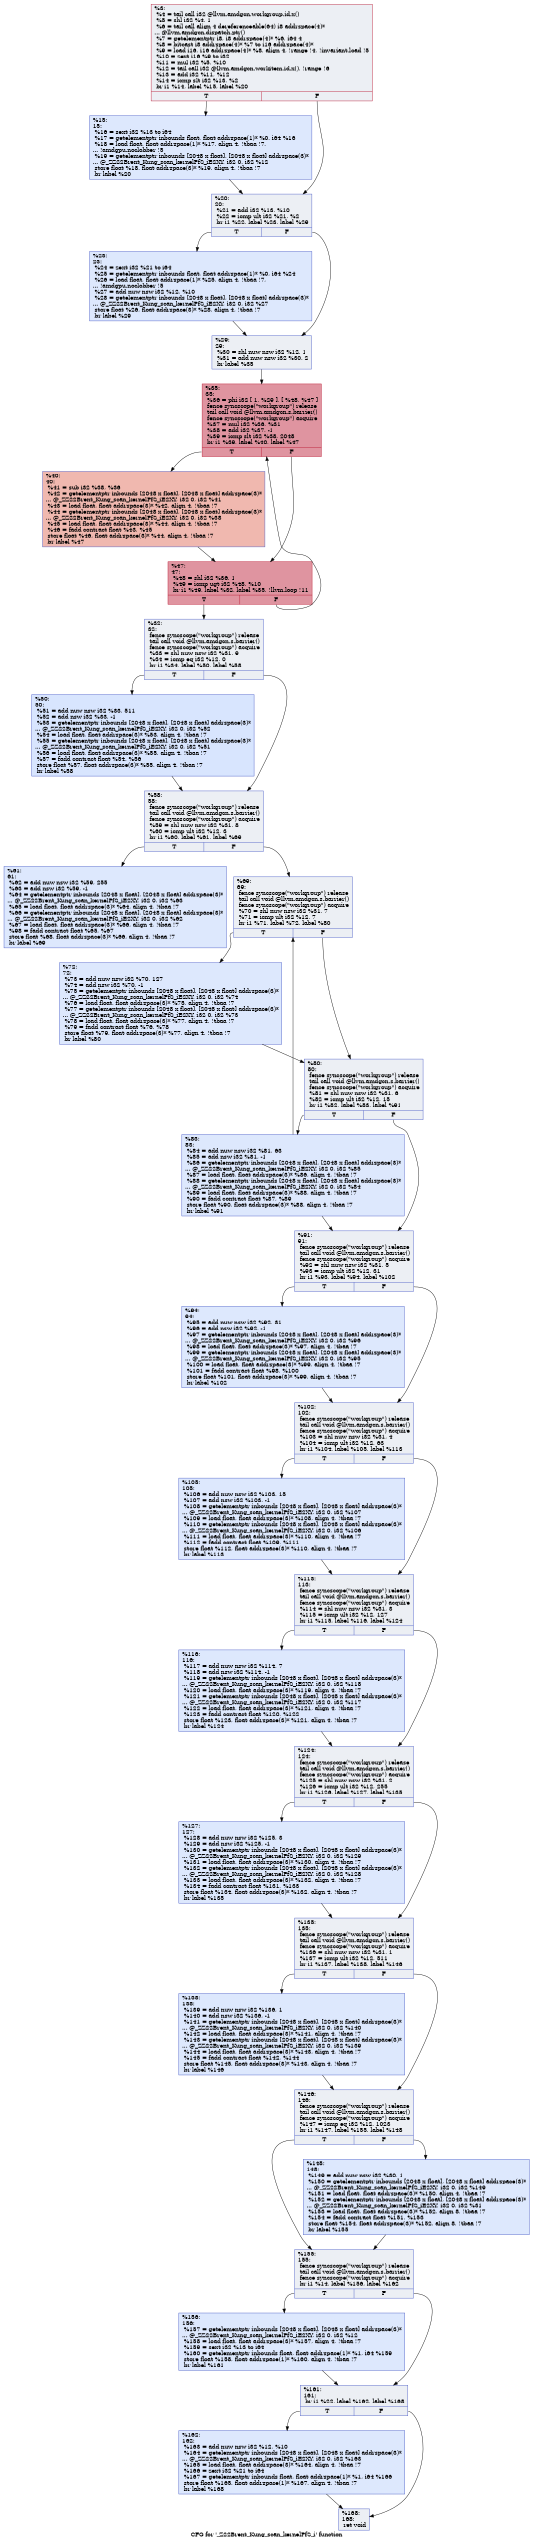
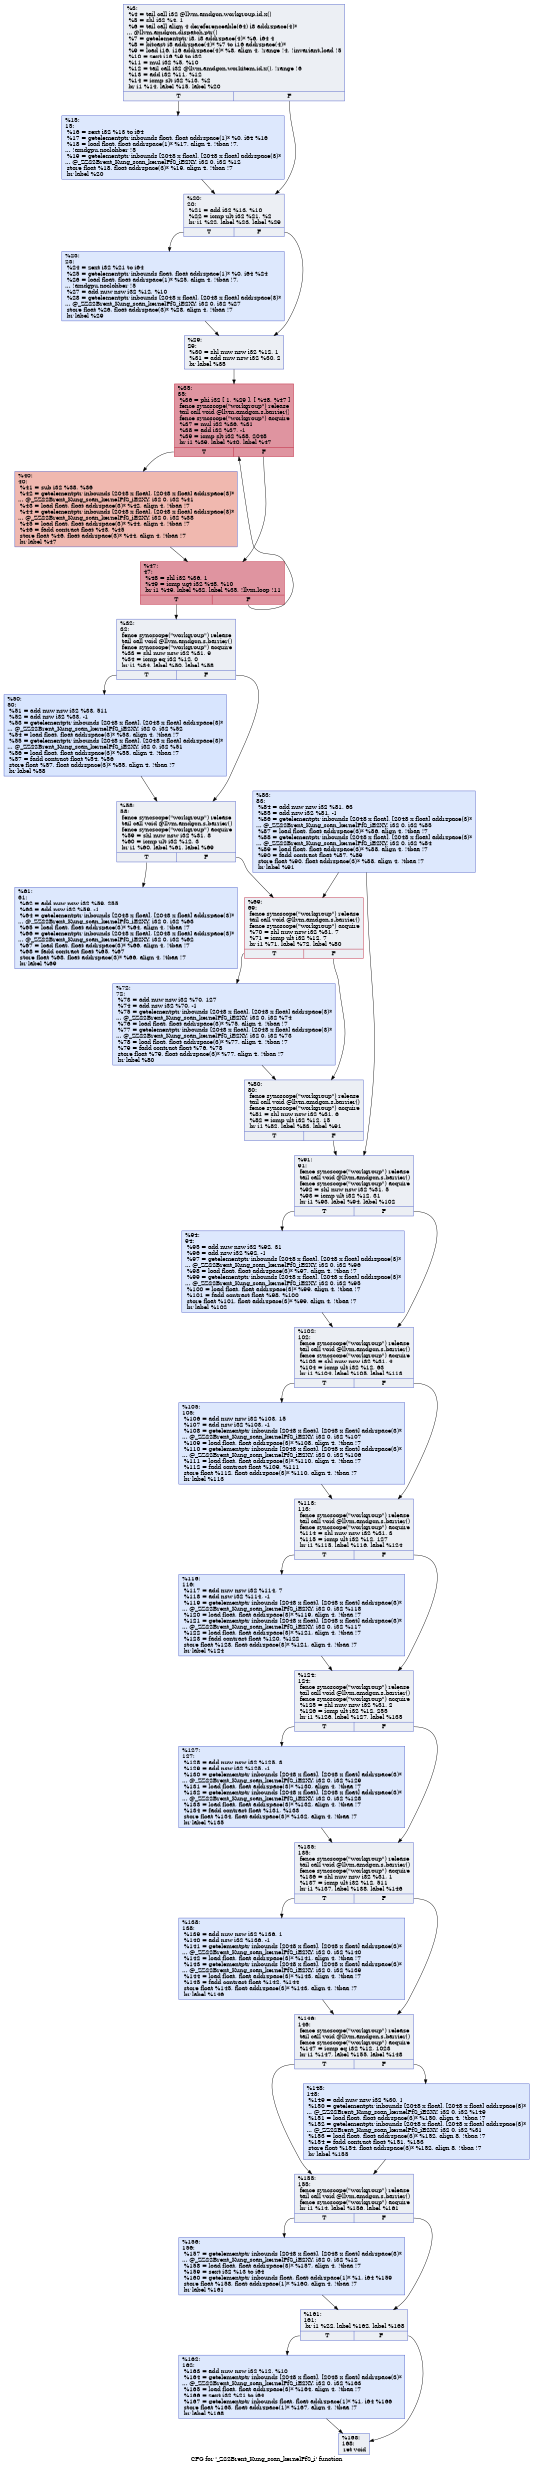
(262, 53) -> (234, 53)
(293, 907) -> (304, 928)
(60, 931) -> (71, 952)
(300, 1122) -> none
(348, 2284) -> (348, 2209)
